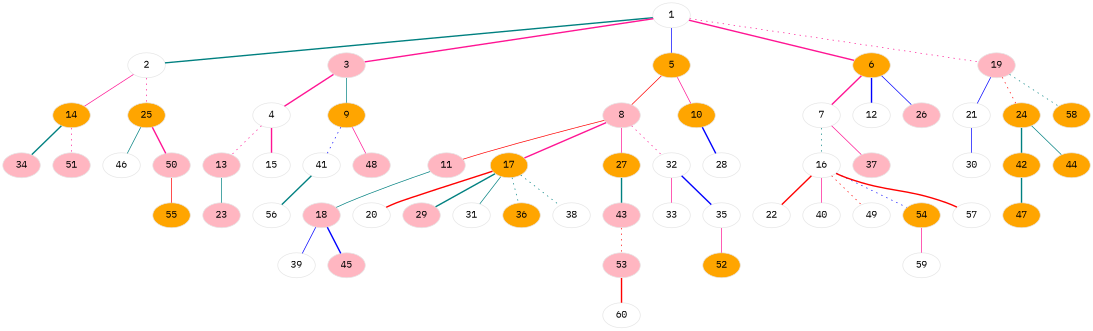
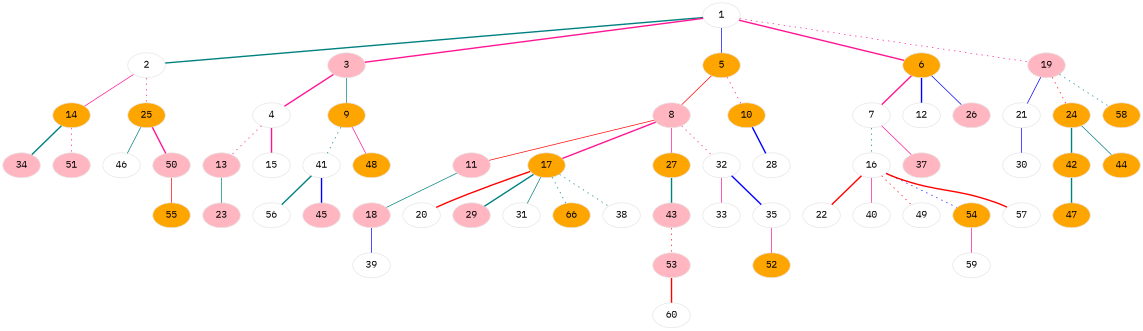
(684, 90) -> (734, 90)
(334, 140) -> (334, 140)
(372, 165) -> (372, 165)
(522, 215) -> (572, 215)
(334, 240) -> (322, 190)
